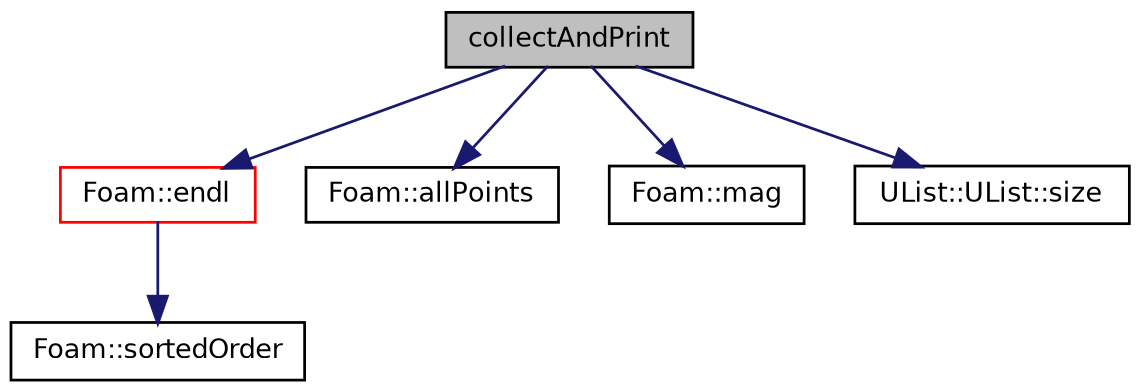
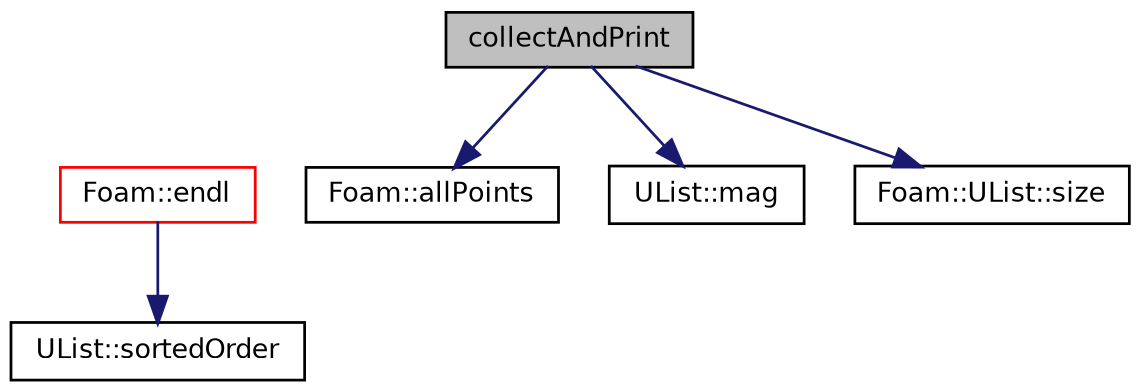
(377, 112) -> none
(707, 195) -> (707, 195)
(992, 195) -> (992, 195)
(158, 351) -> (158, 351)
